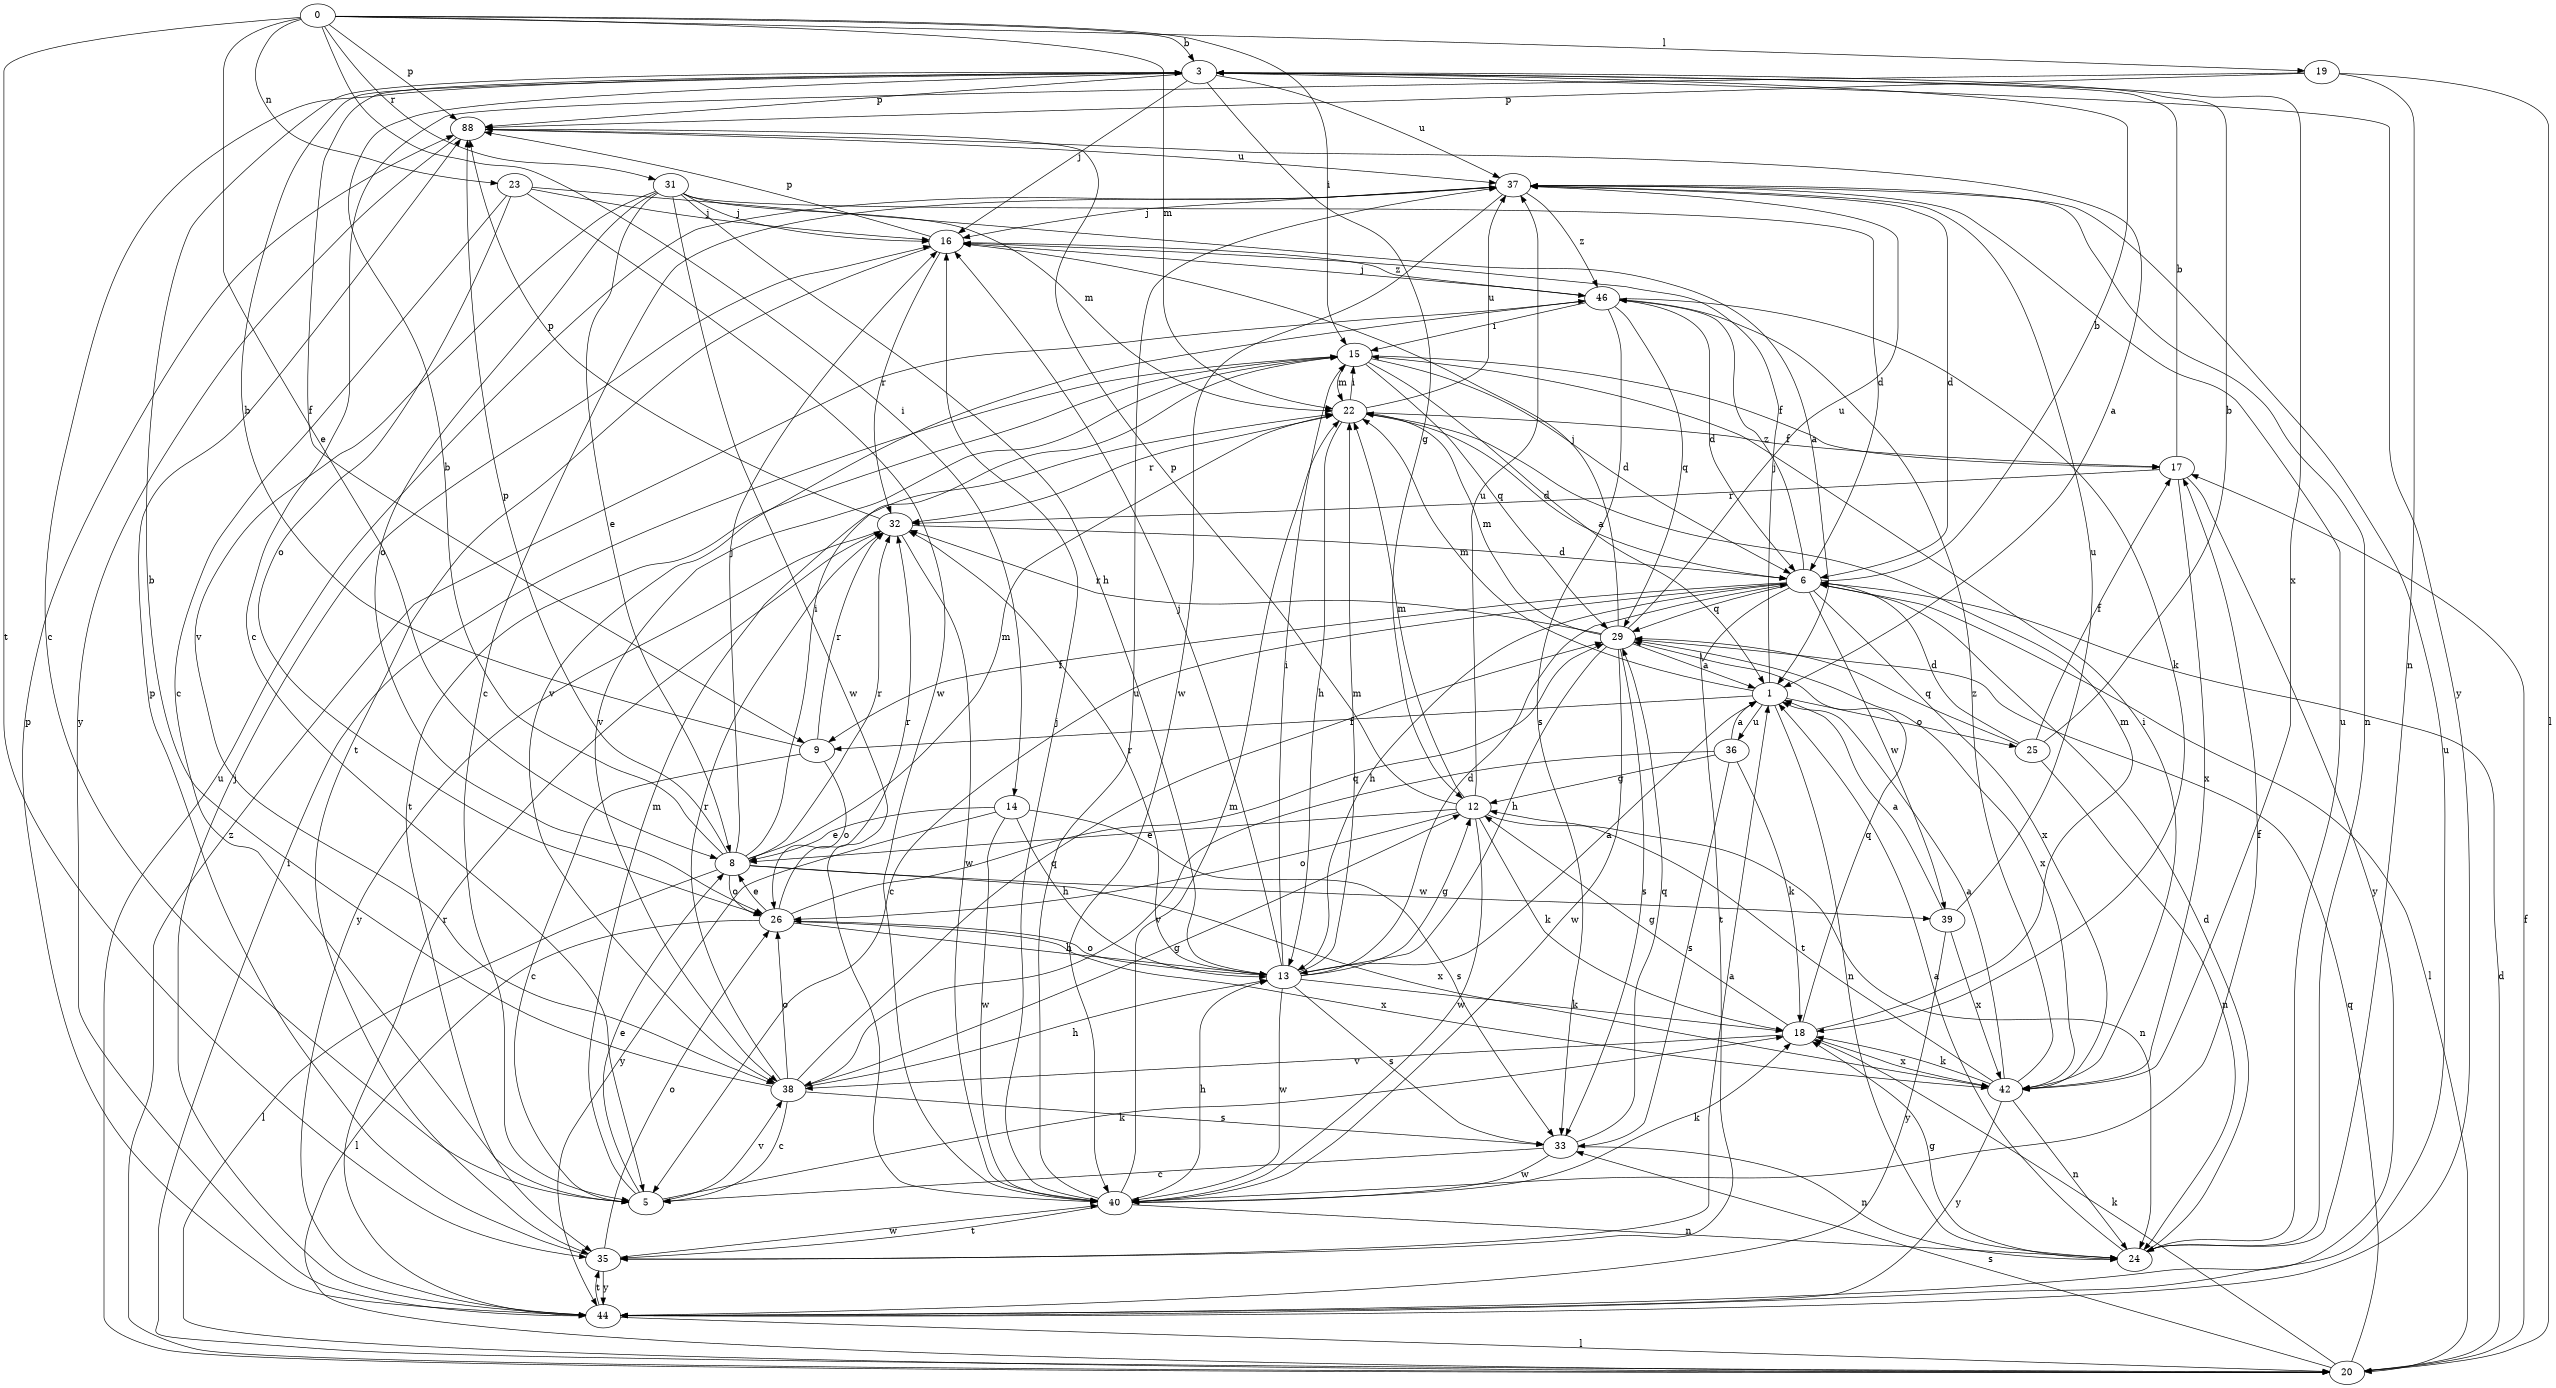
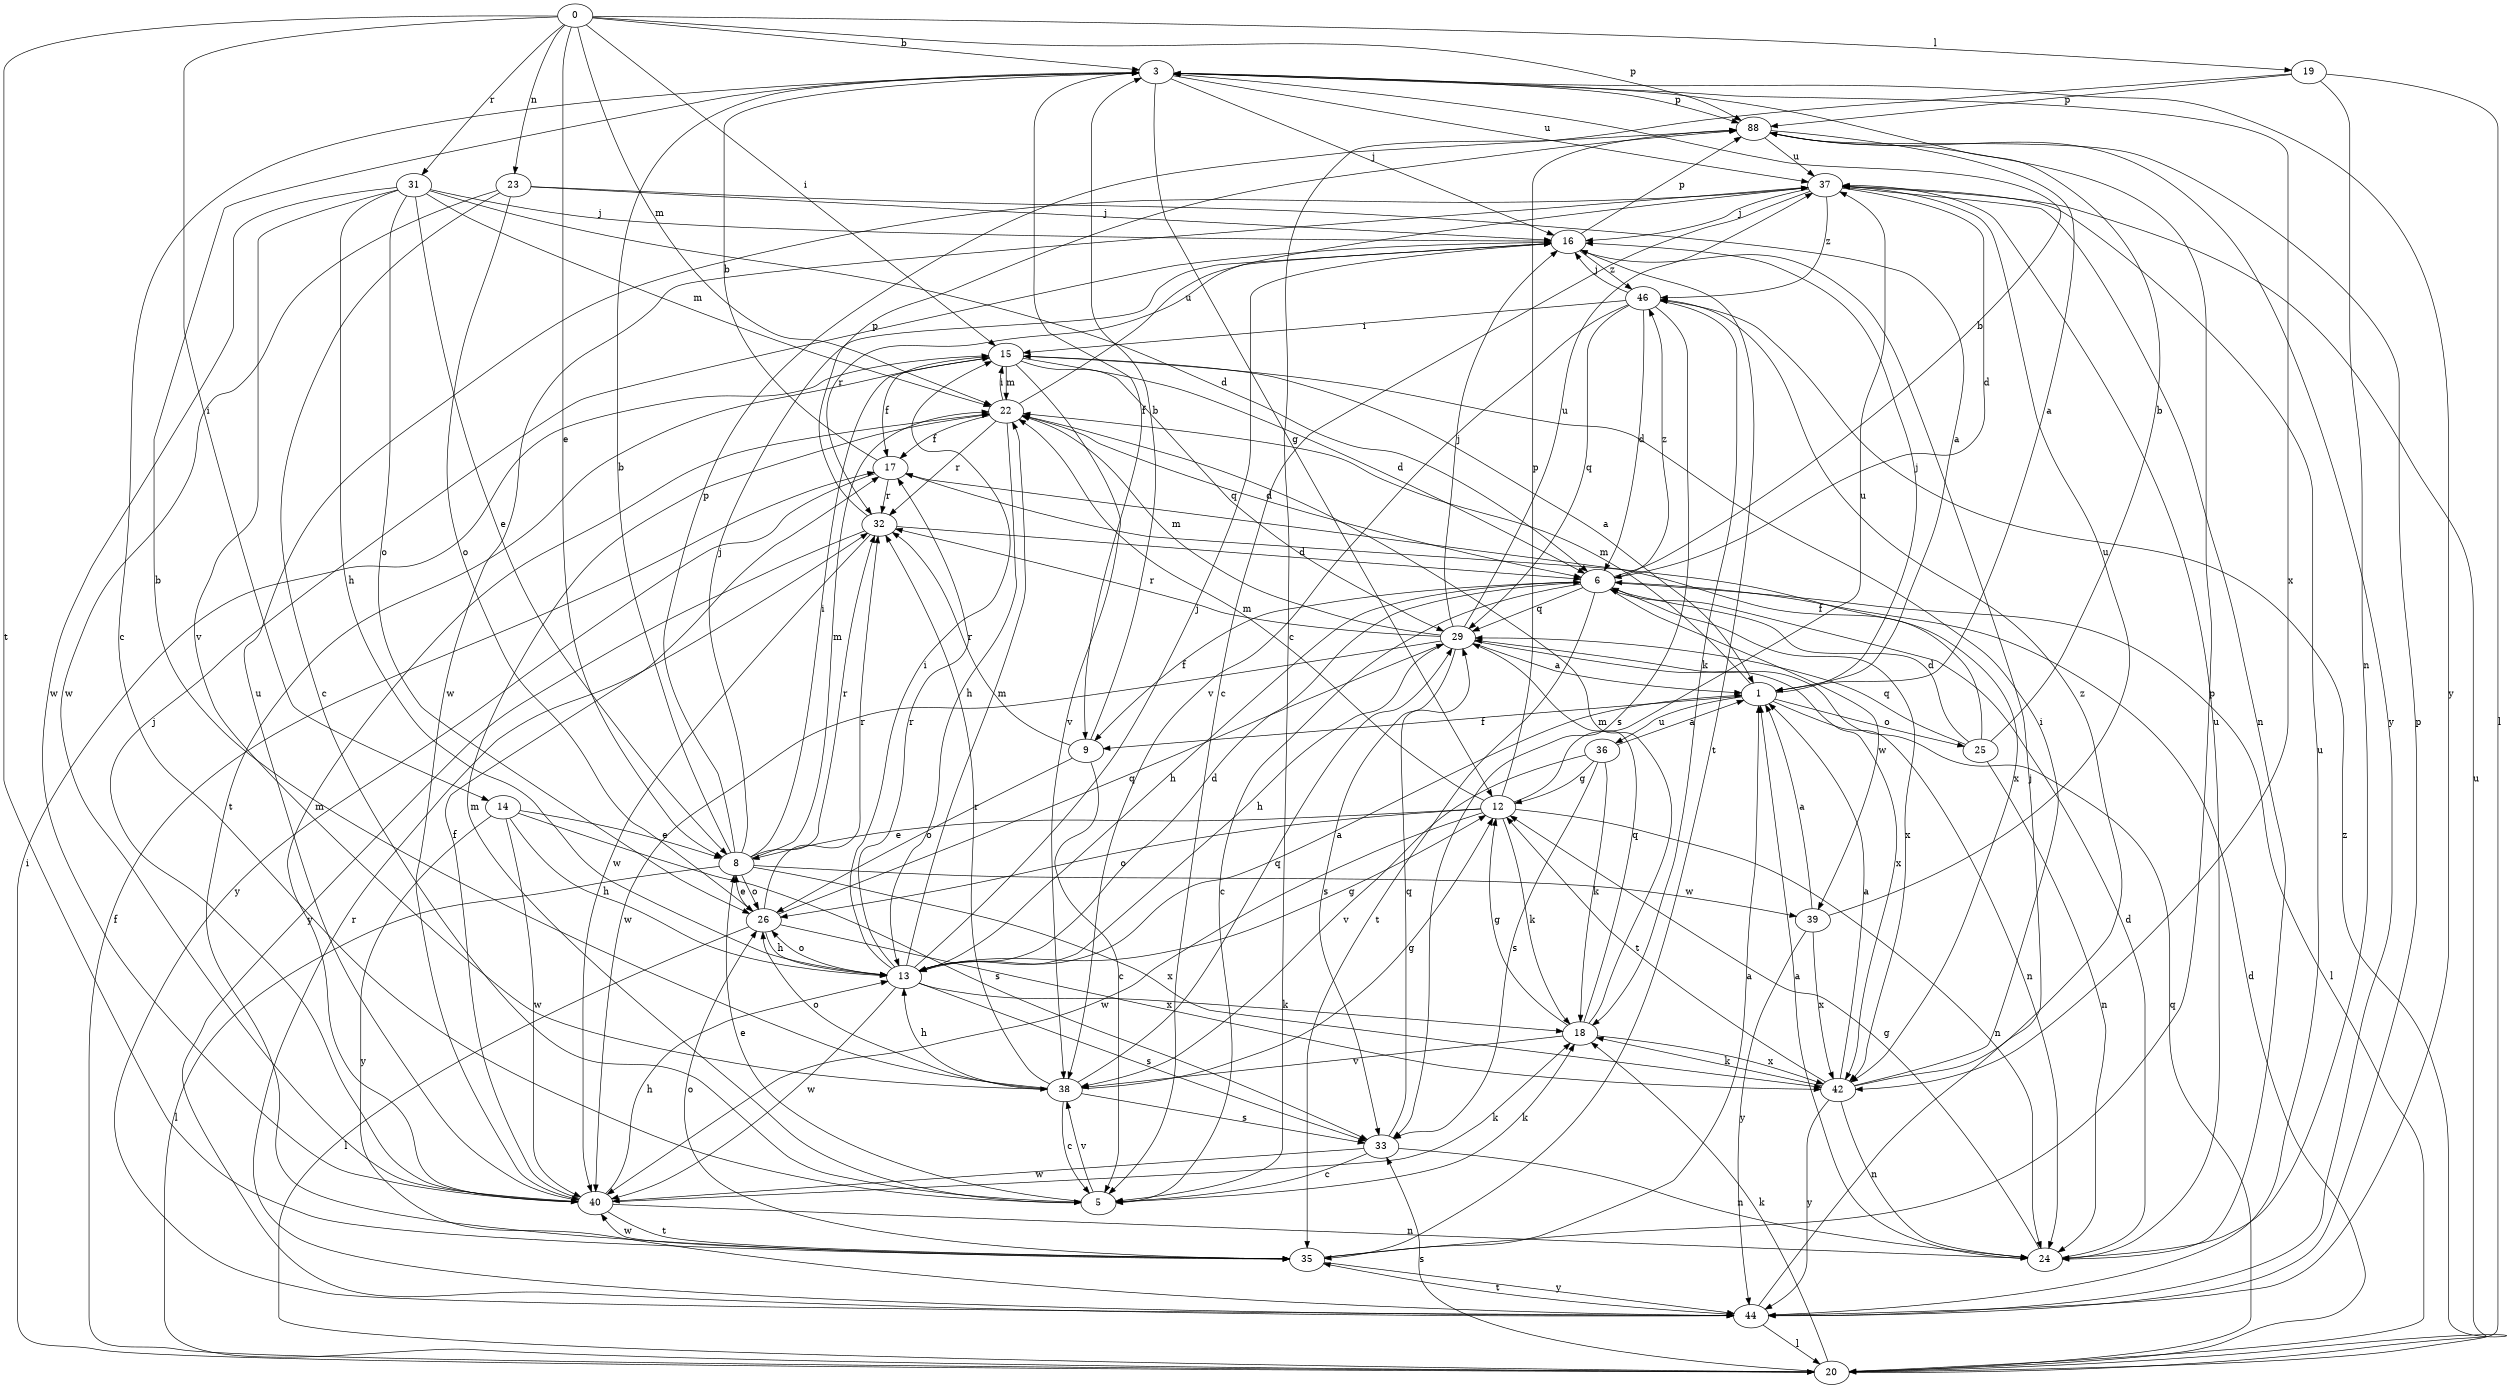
(1130, 767) -> (909, 719)
(1937, 1194) -> (1812, 994)
